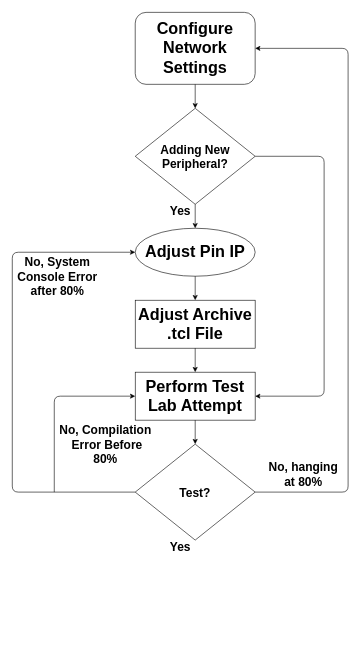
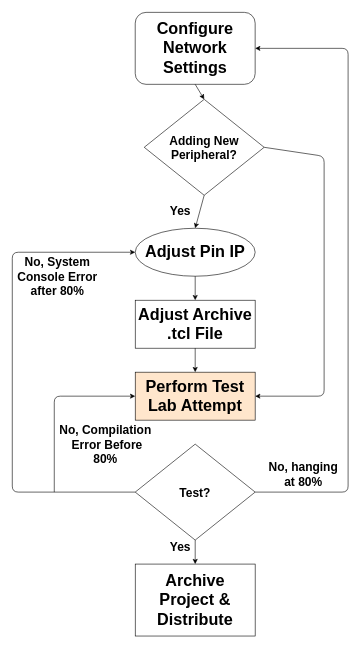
(195, 156) -> (204, 147)
(195, 396) -> (195, 396)
(195, 438) -> none
none -> (195, 558)
none -> (195, 600)
